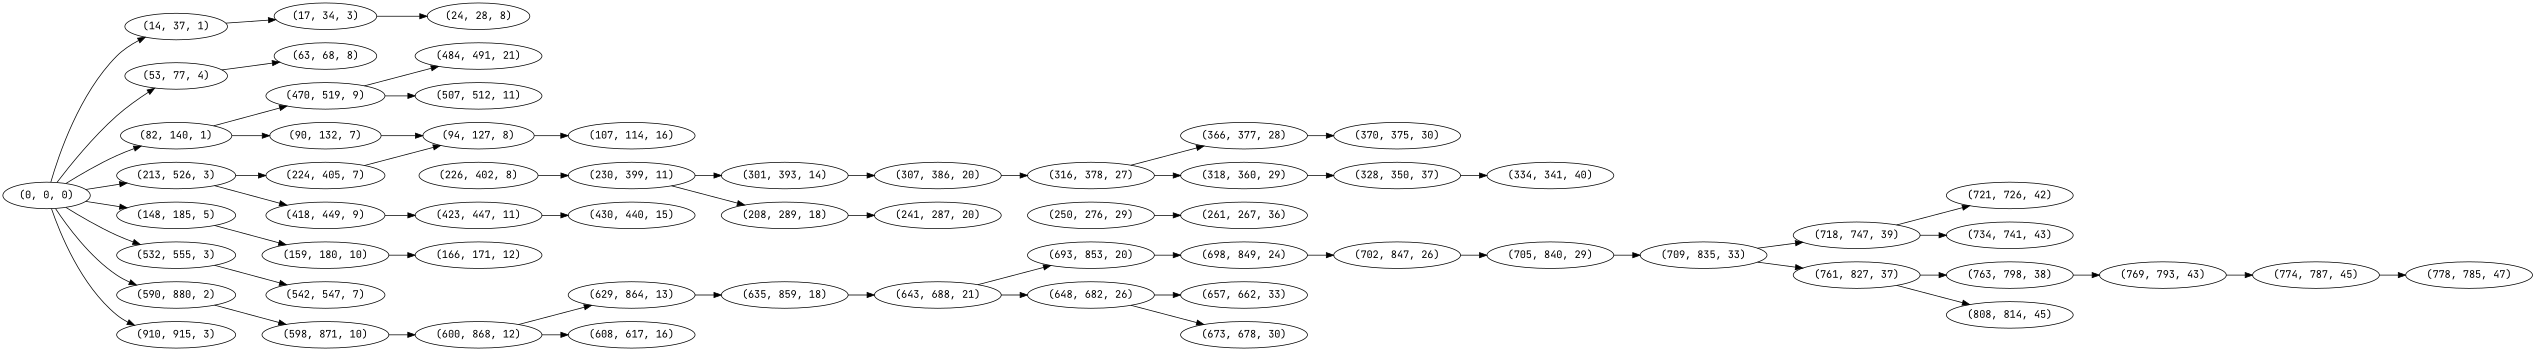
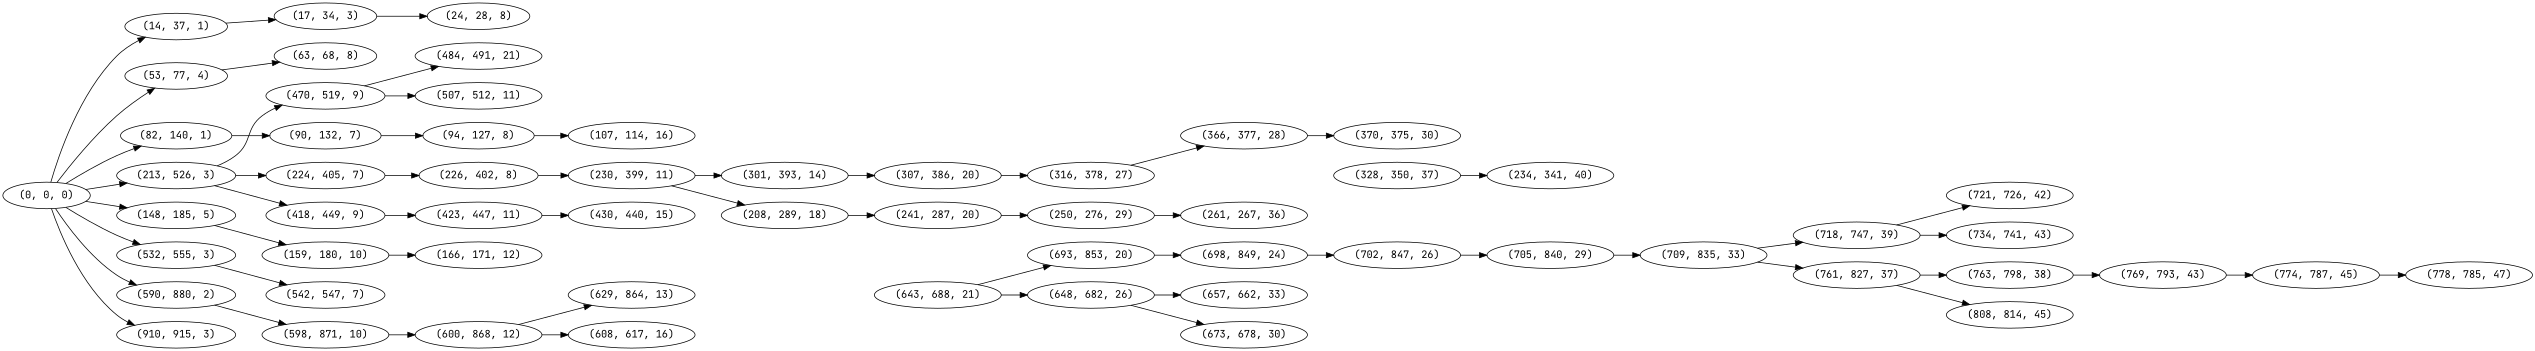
(247, 117) -> (247, 140)
(399, 156) -> (398, 176)
(1244, 176) -> none
(1550, 176) -> (1550, 176)
none -> (1011, 215)
(785, 295) -> none
